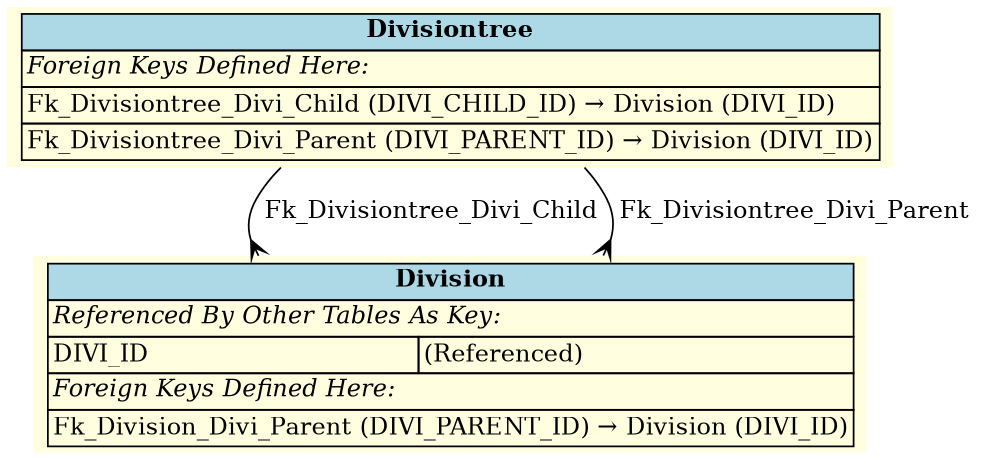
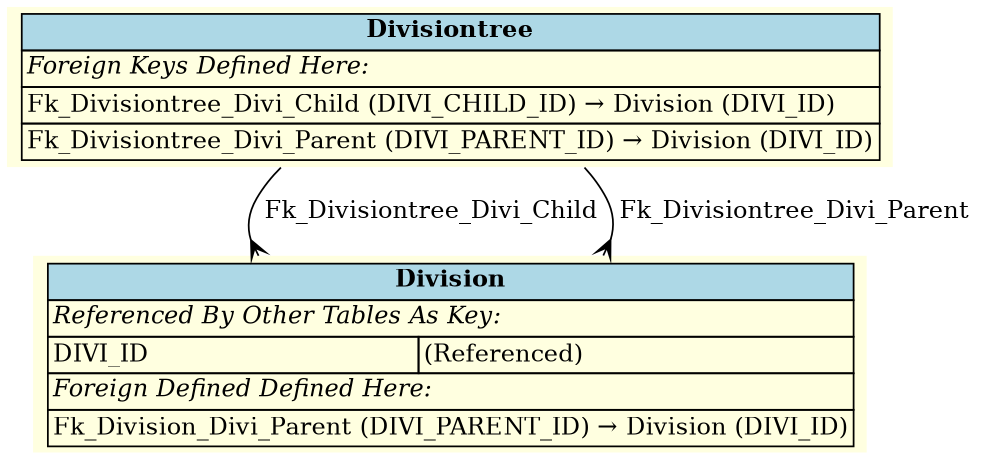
(224, 389) -> (243, 389)
